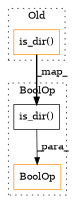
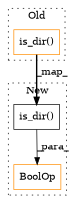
(37, 91) -> (37, 91)
